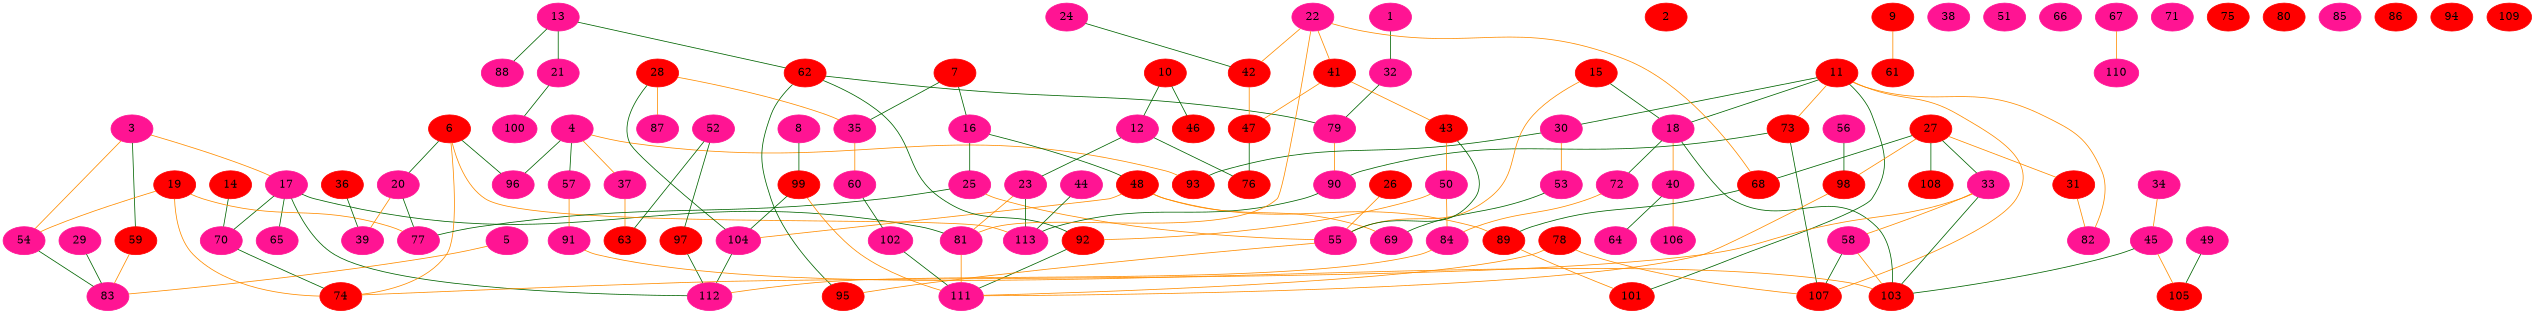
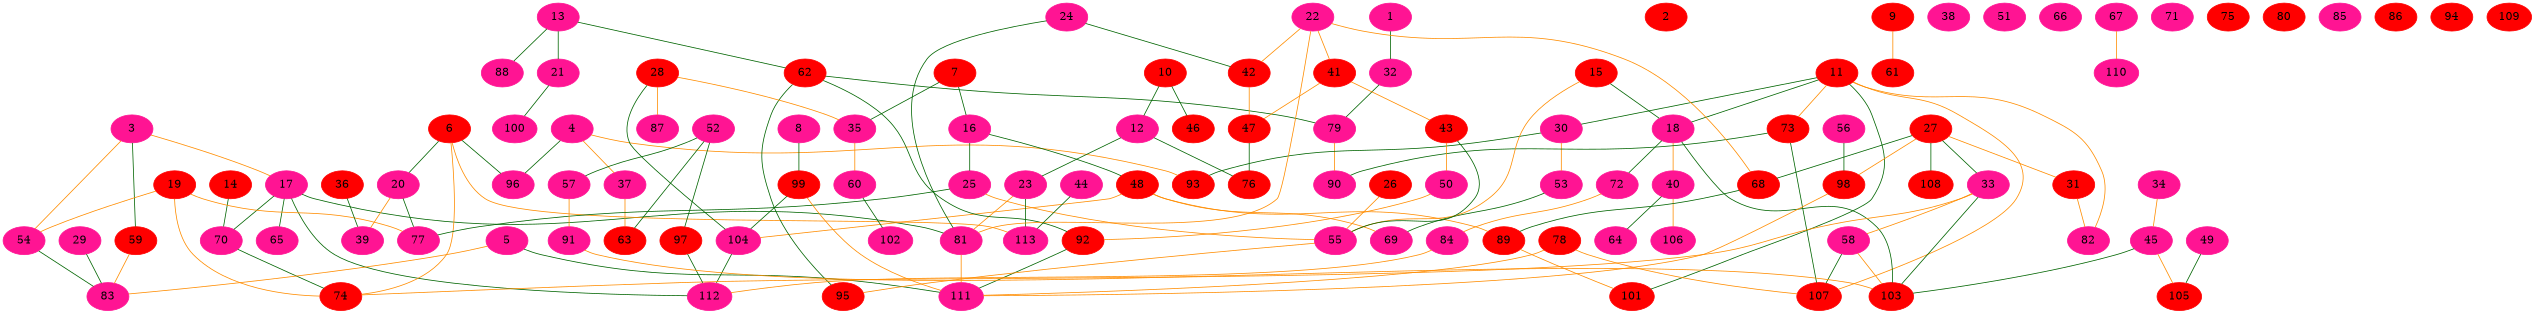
none -> (918, 76)
(571, 157) -> (647, 155)
(1180, 212) -> none
(1447, 212) -> none
(926, 269) -> (689, 274)
